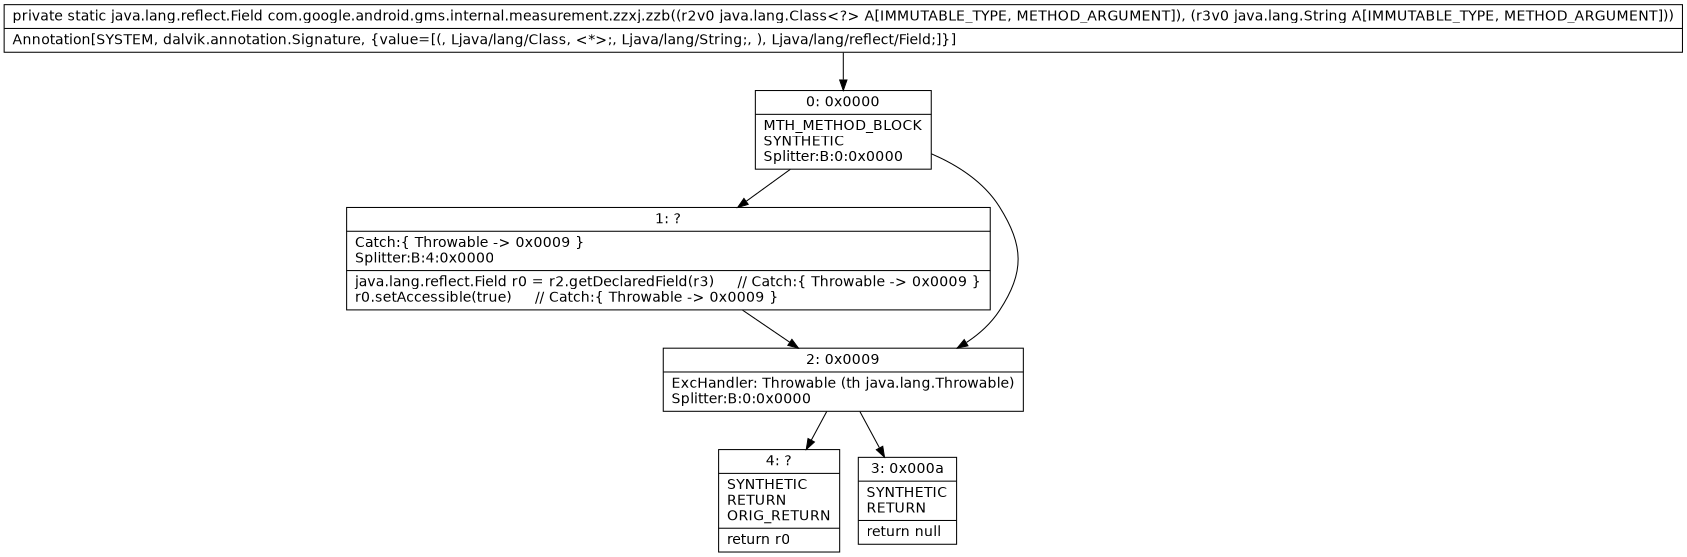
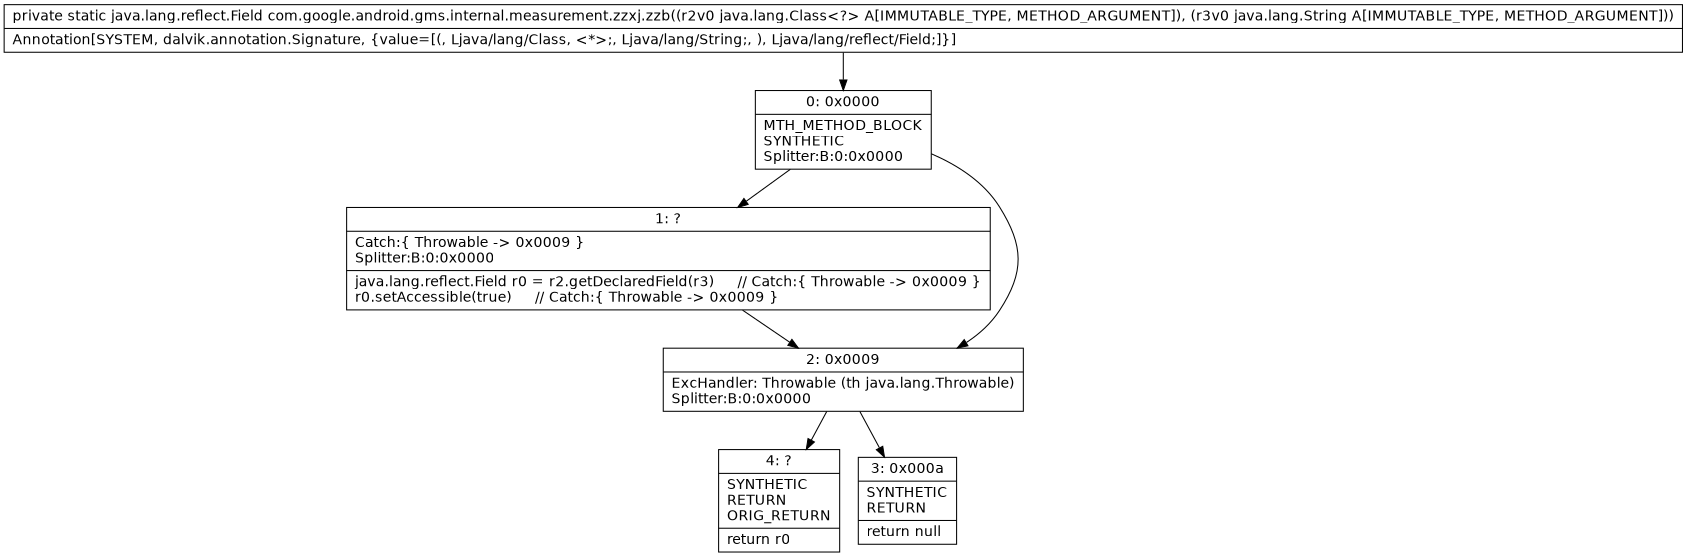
(425, 258) -> (425, 258)
